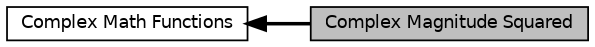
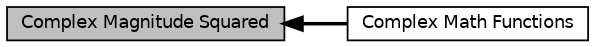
(288, 24) -> (325, 24)
